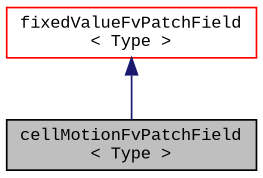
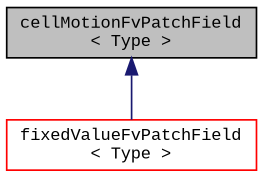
(132, 97) -> (132, 97)
